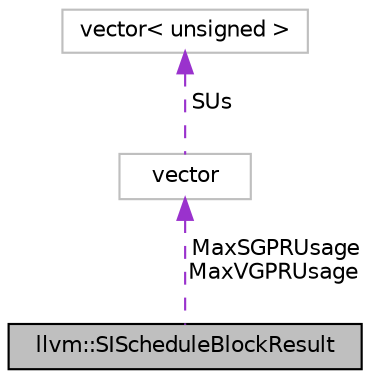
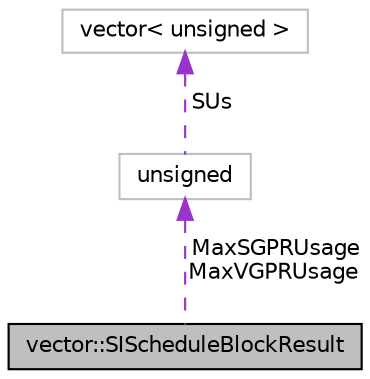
(185, 177) -> (185, 177)
(185, 347) -> (185, 347)
